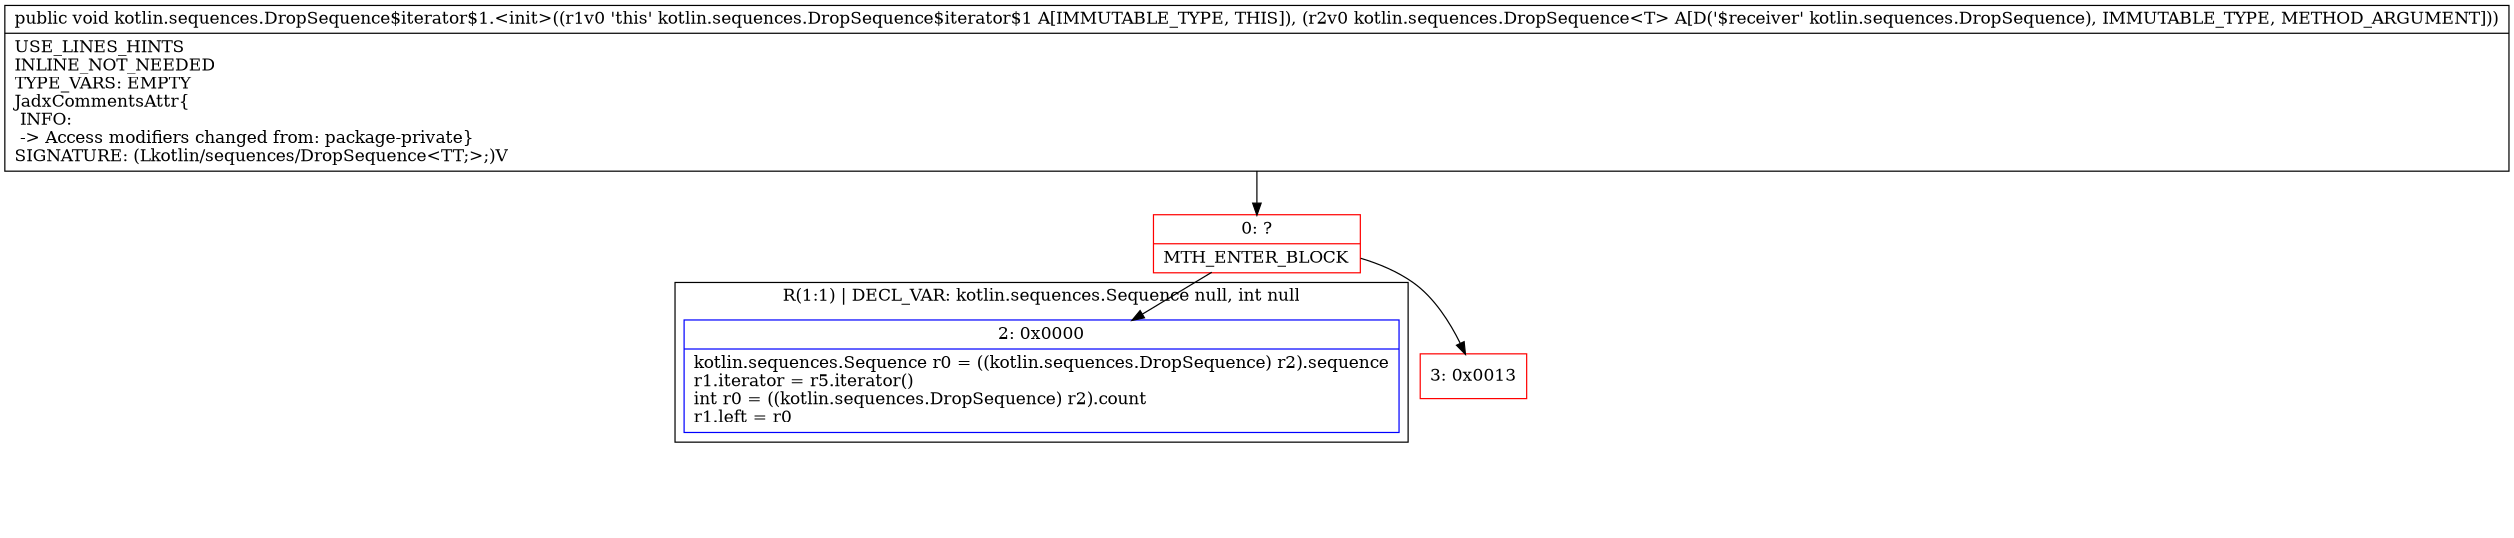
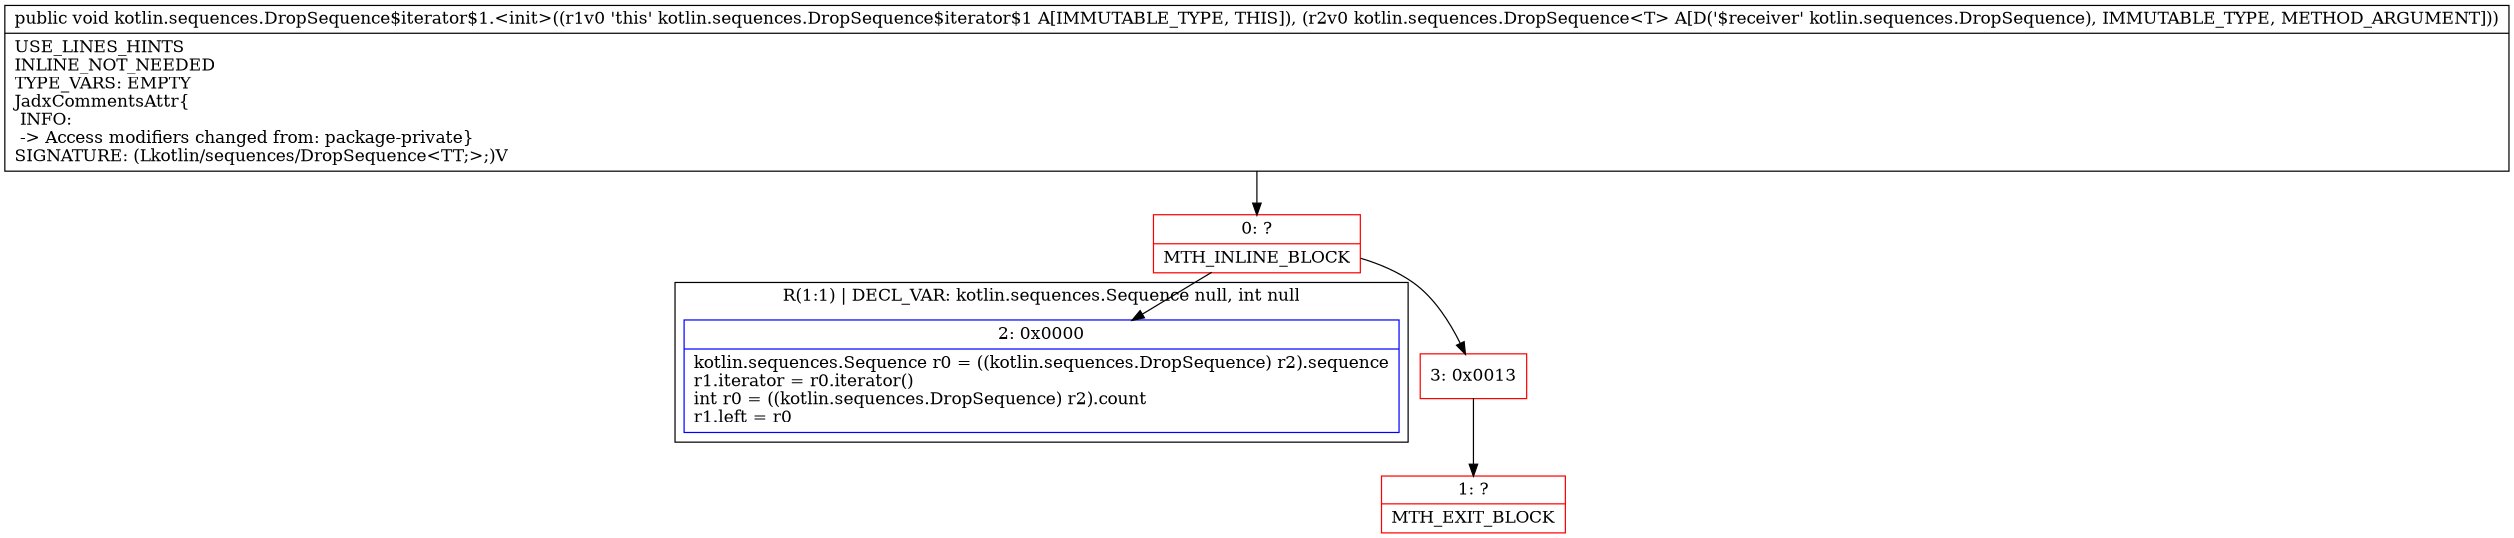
(1256, 258) -> (1257, 258)
(804, 381) -> (804, 381)
none -> (1473, 504)
